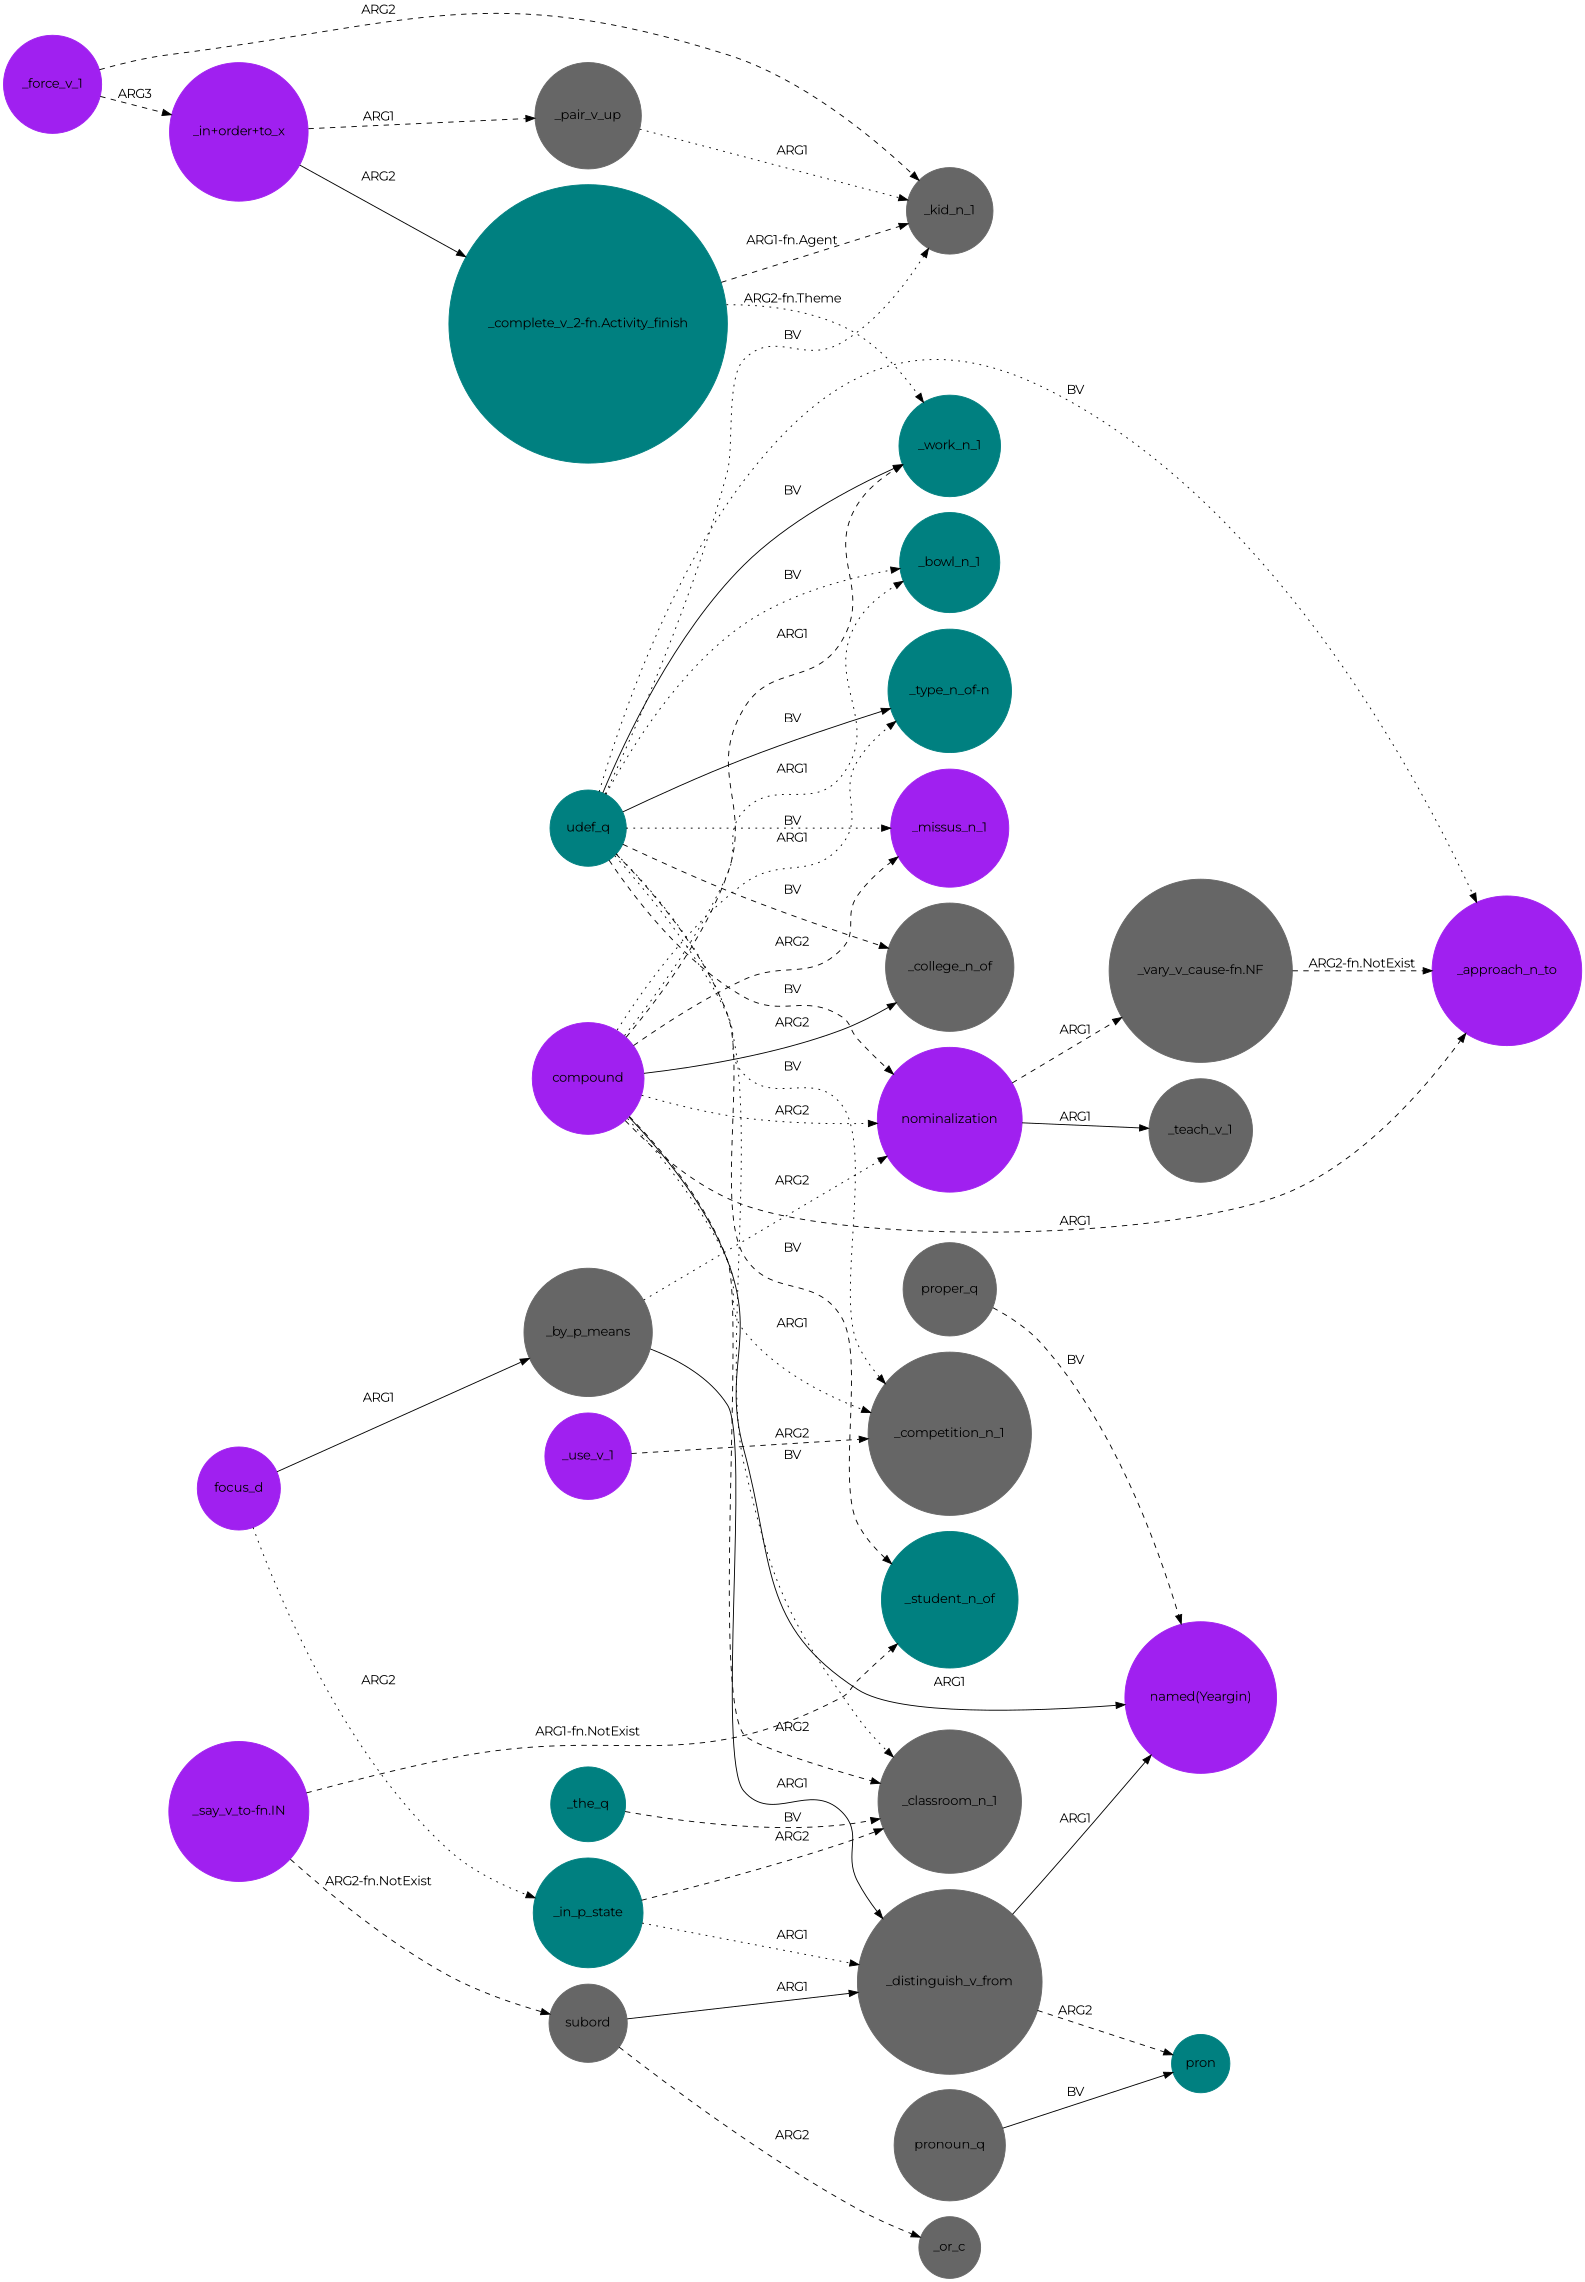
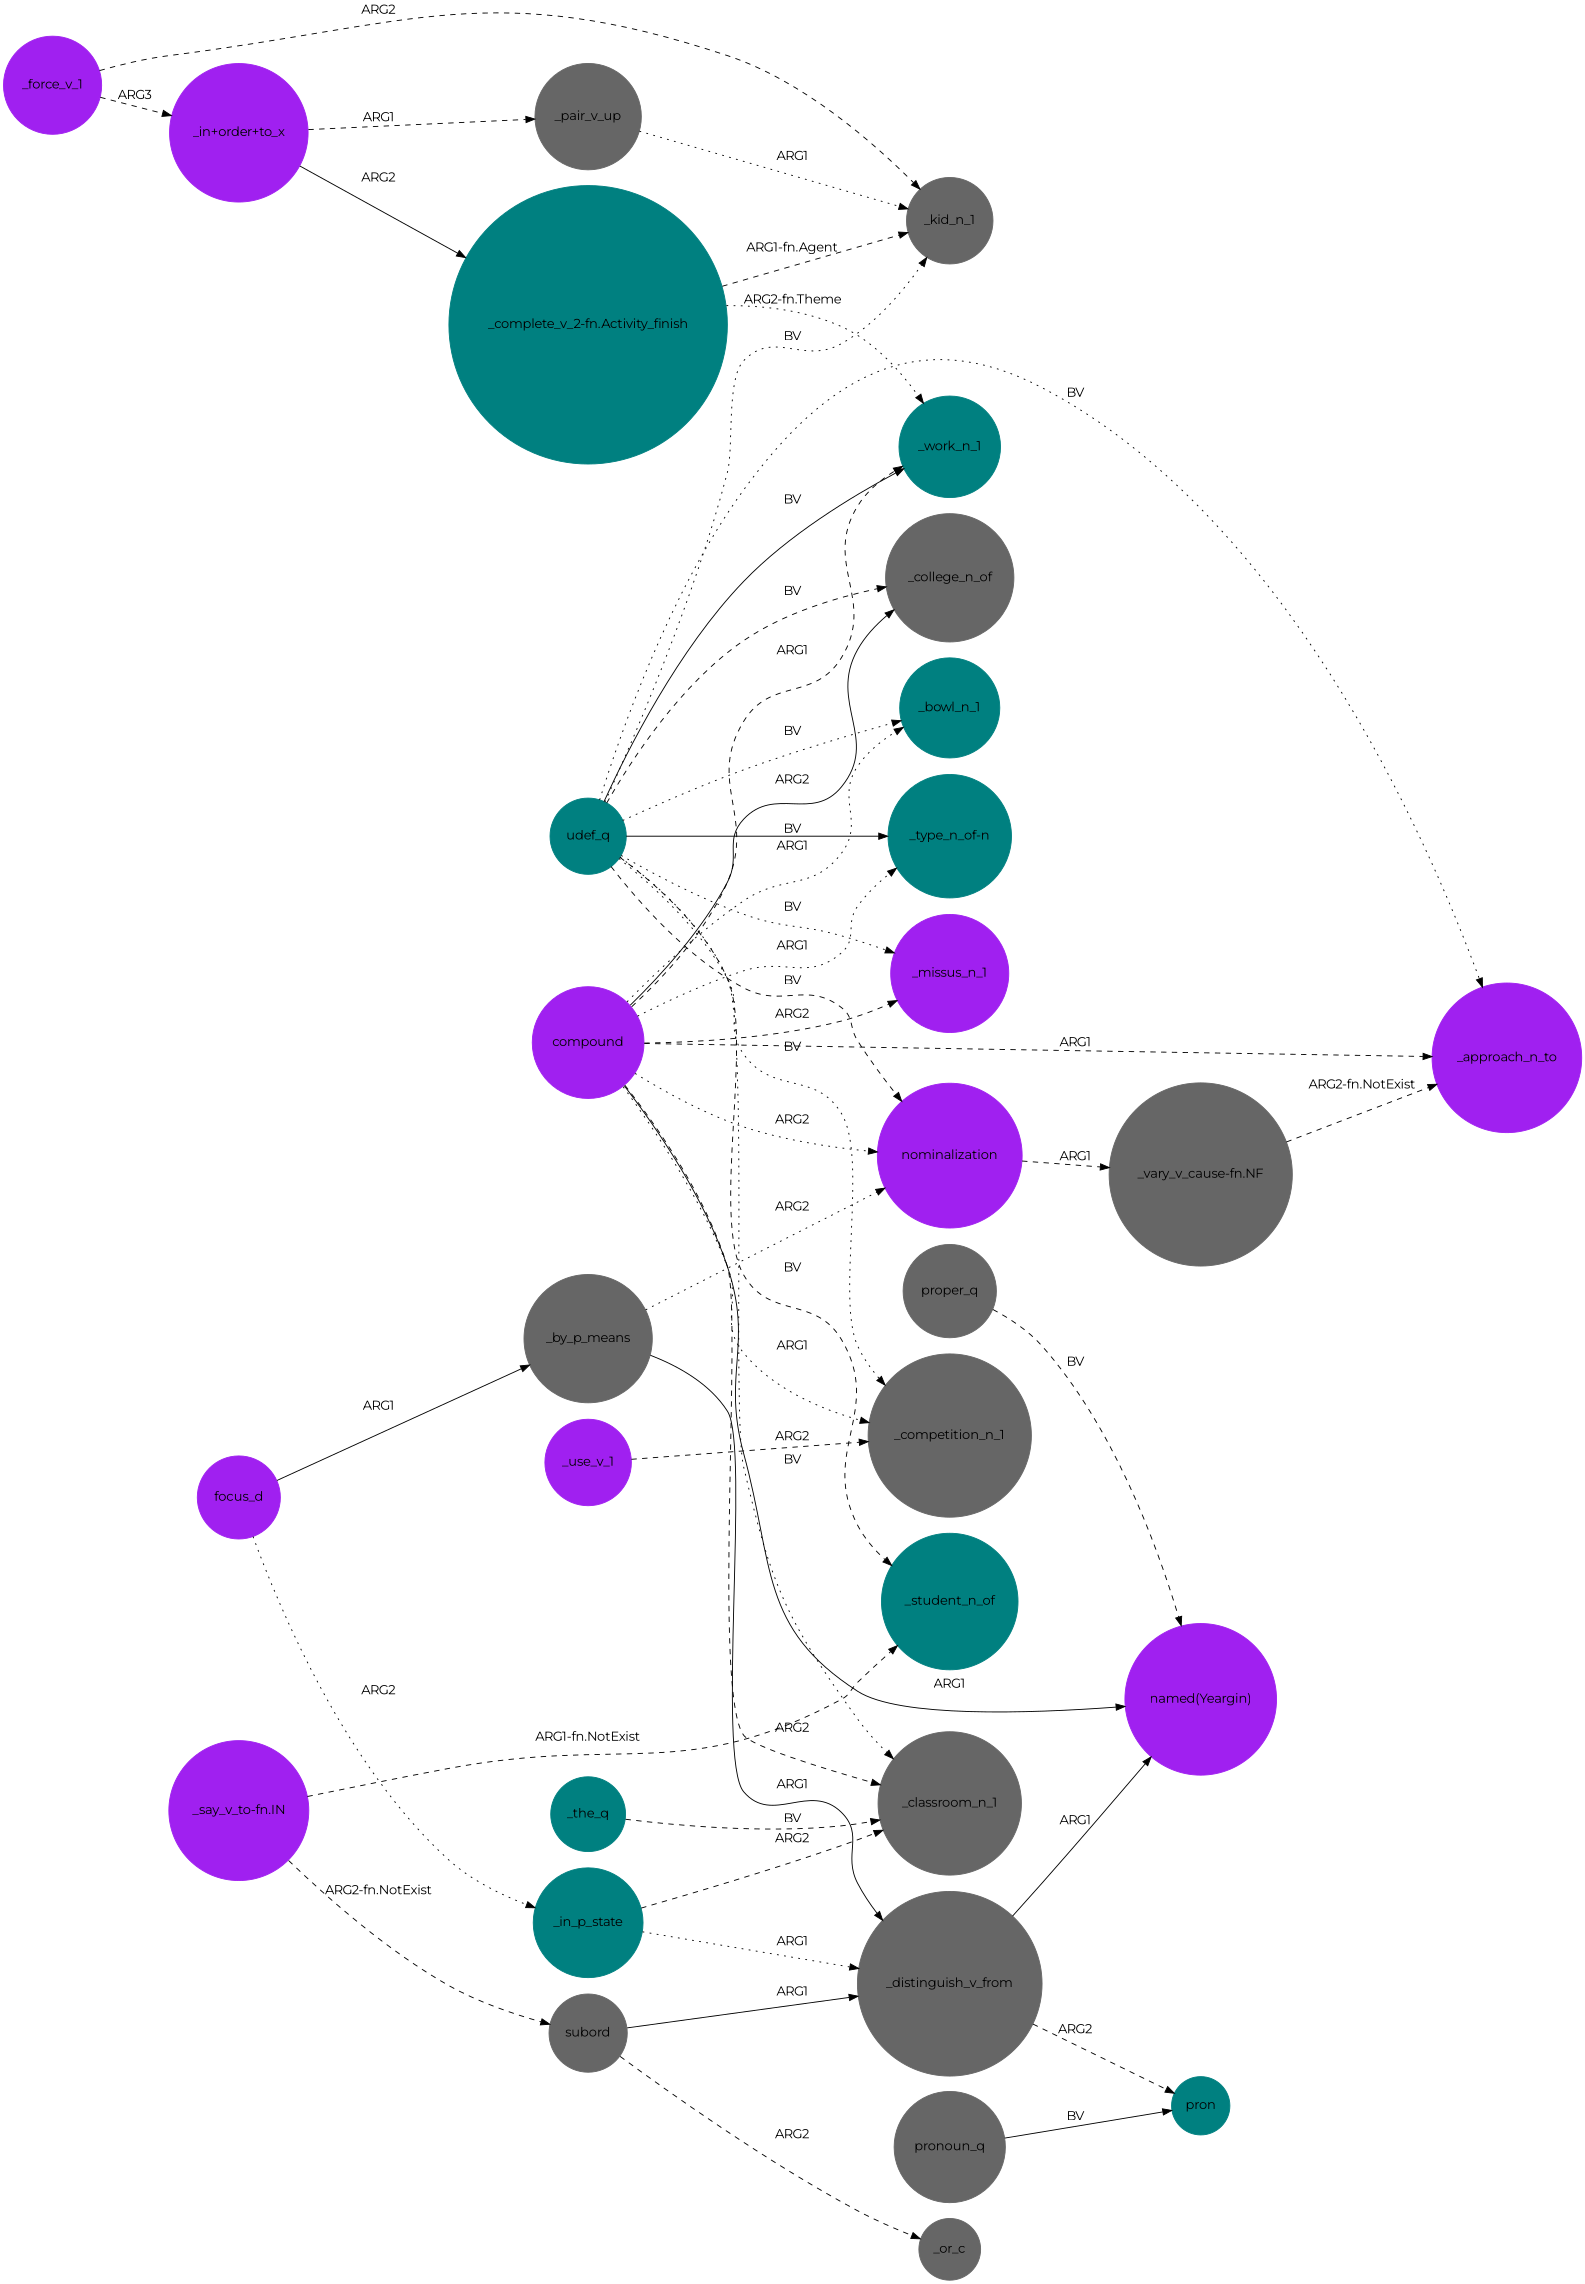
(1201, 1130) -> none
